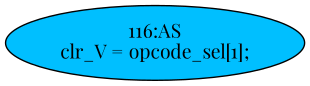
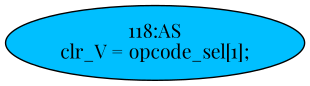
(155, 43) -> (155, 43)
